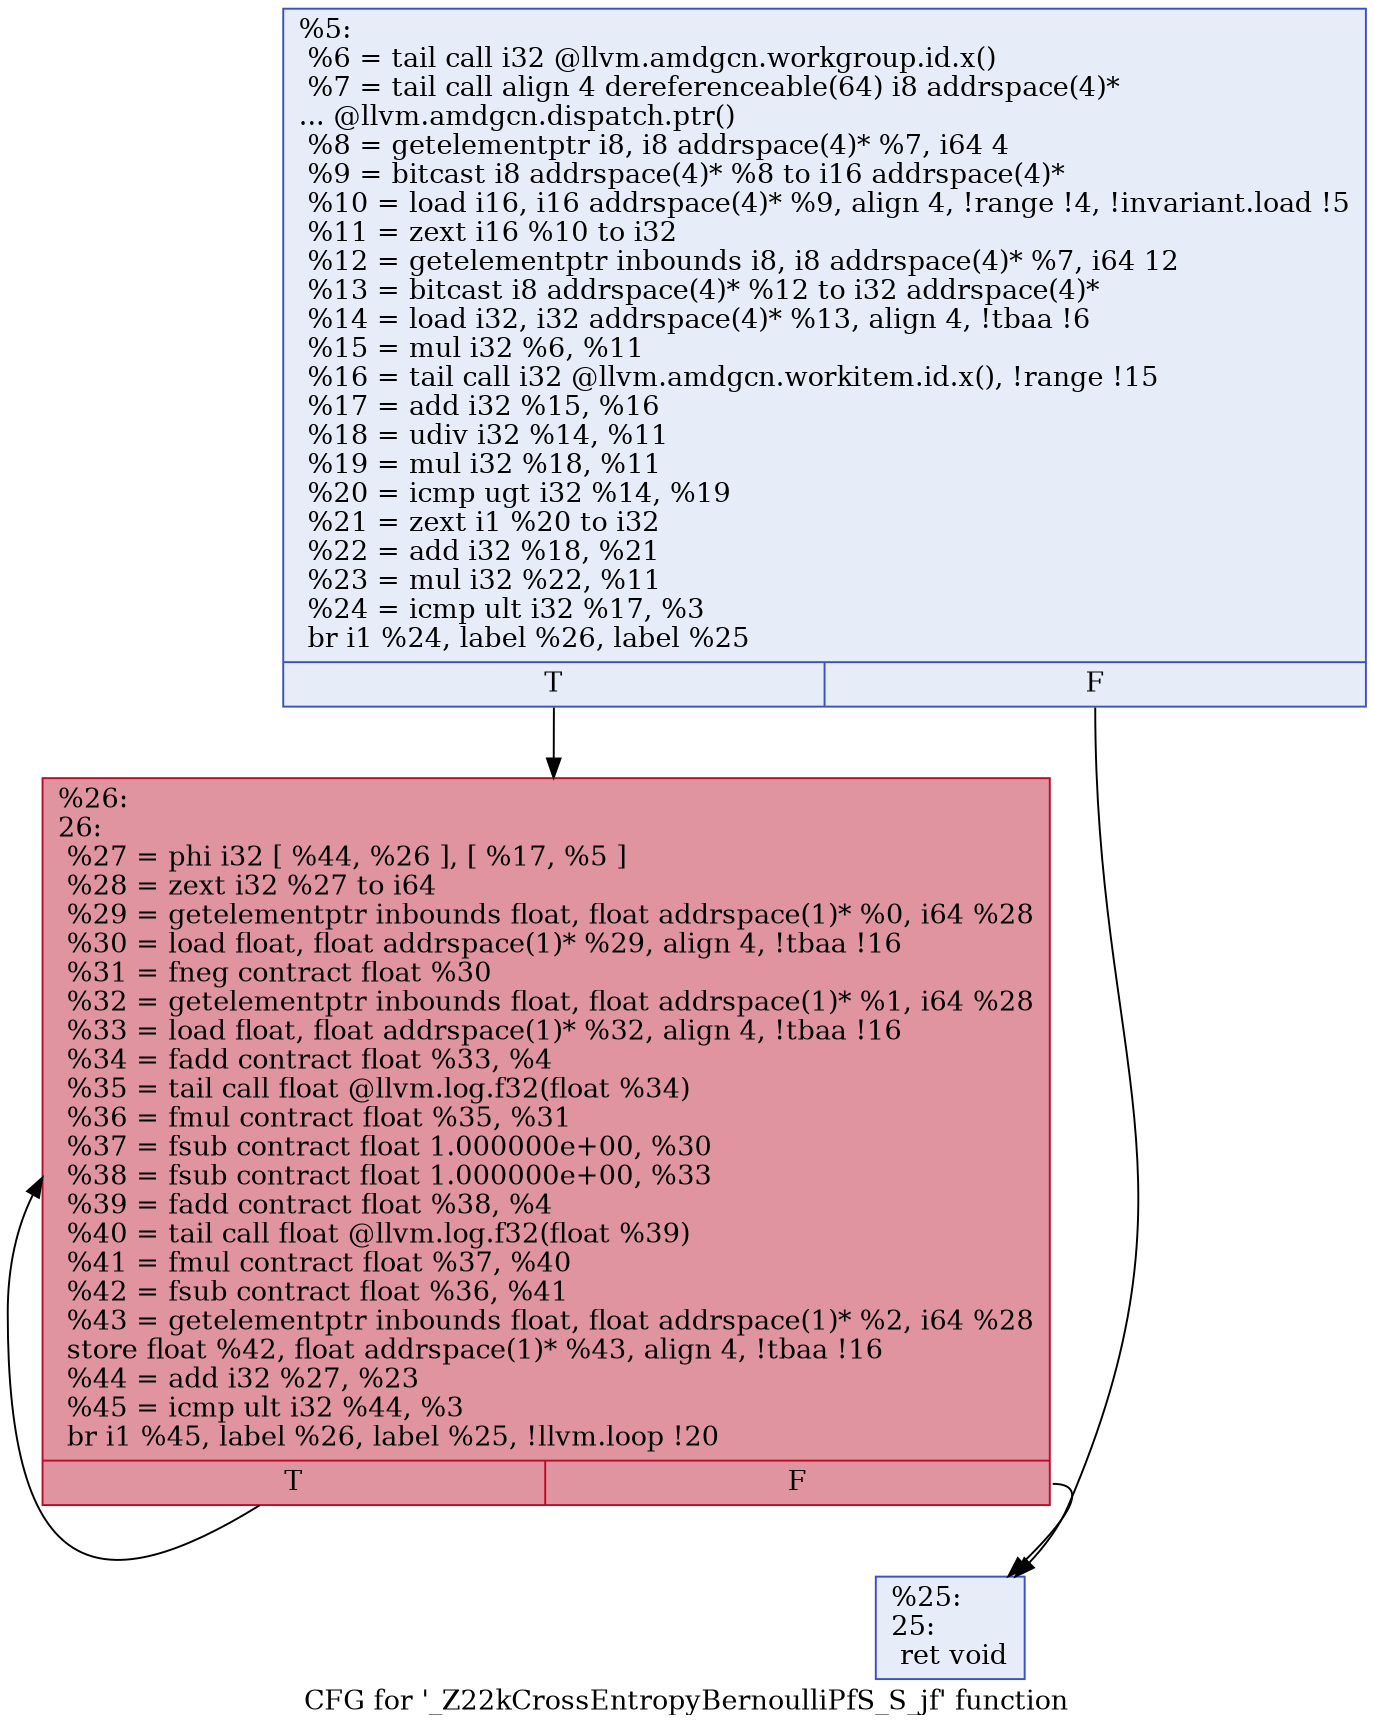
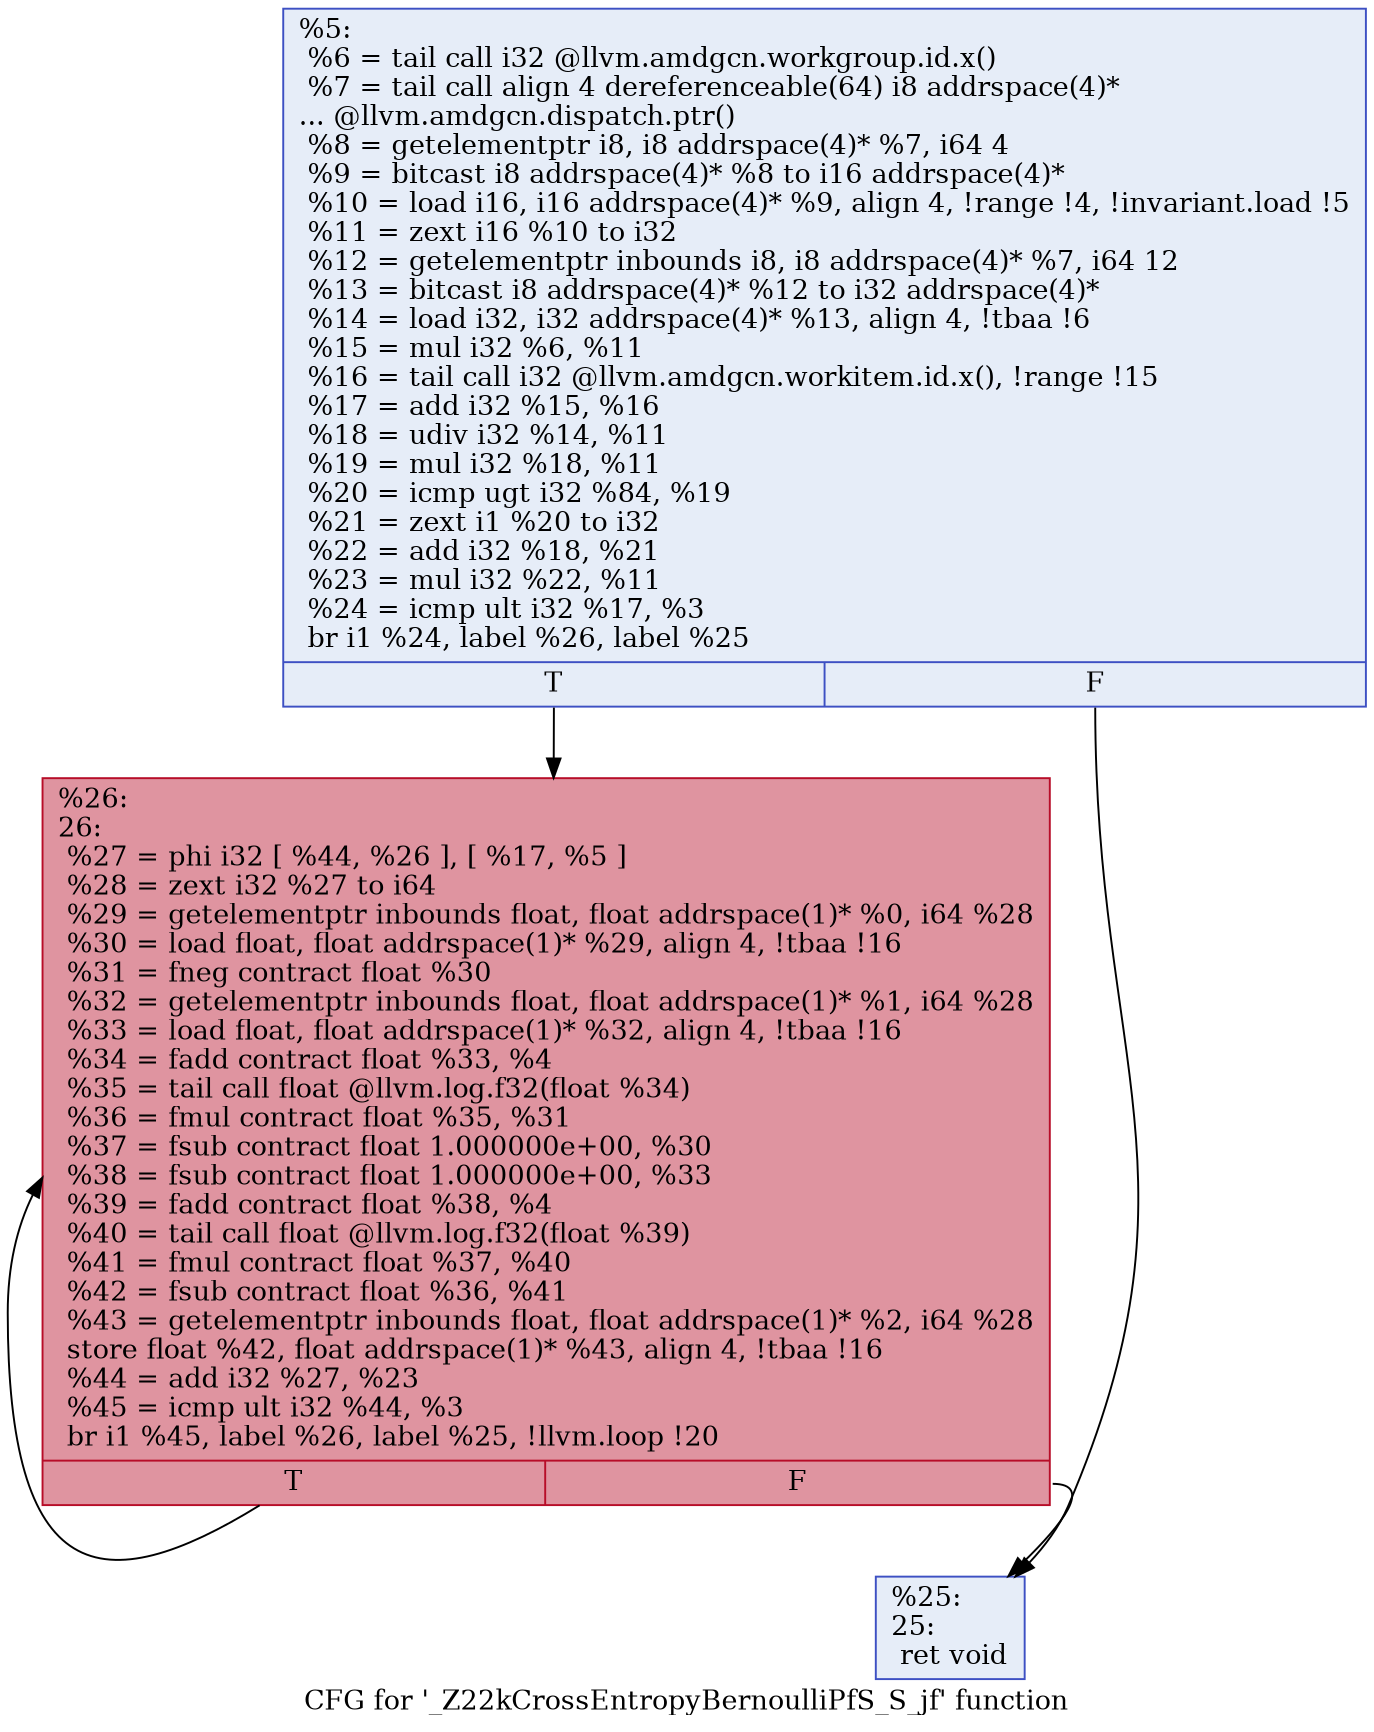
(515, 494) -> (515, 494)
